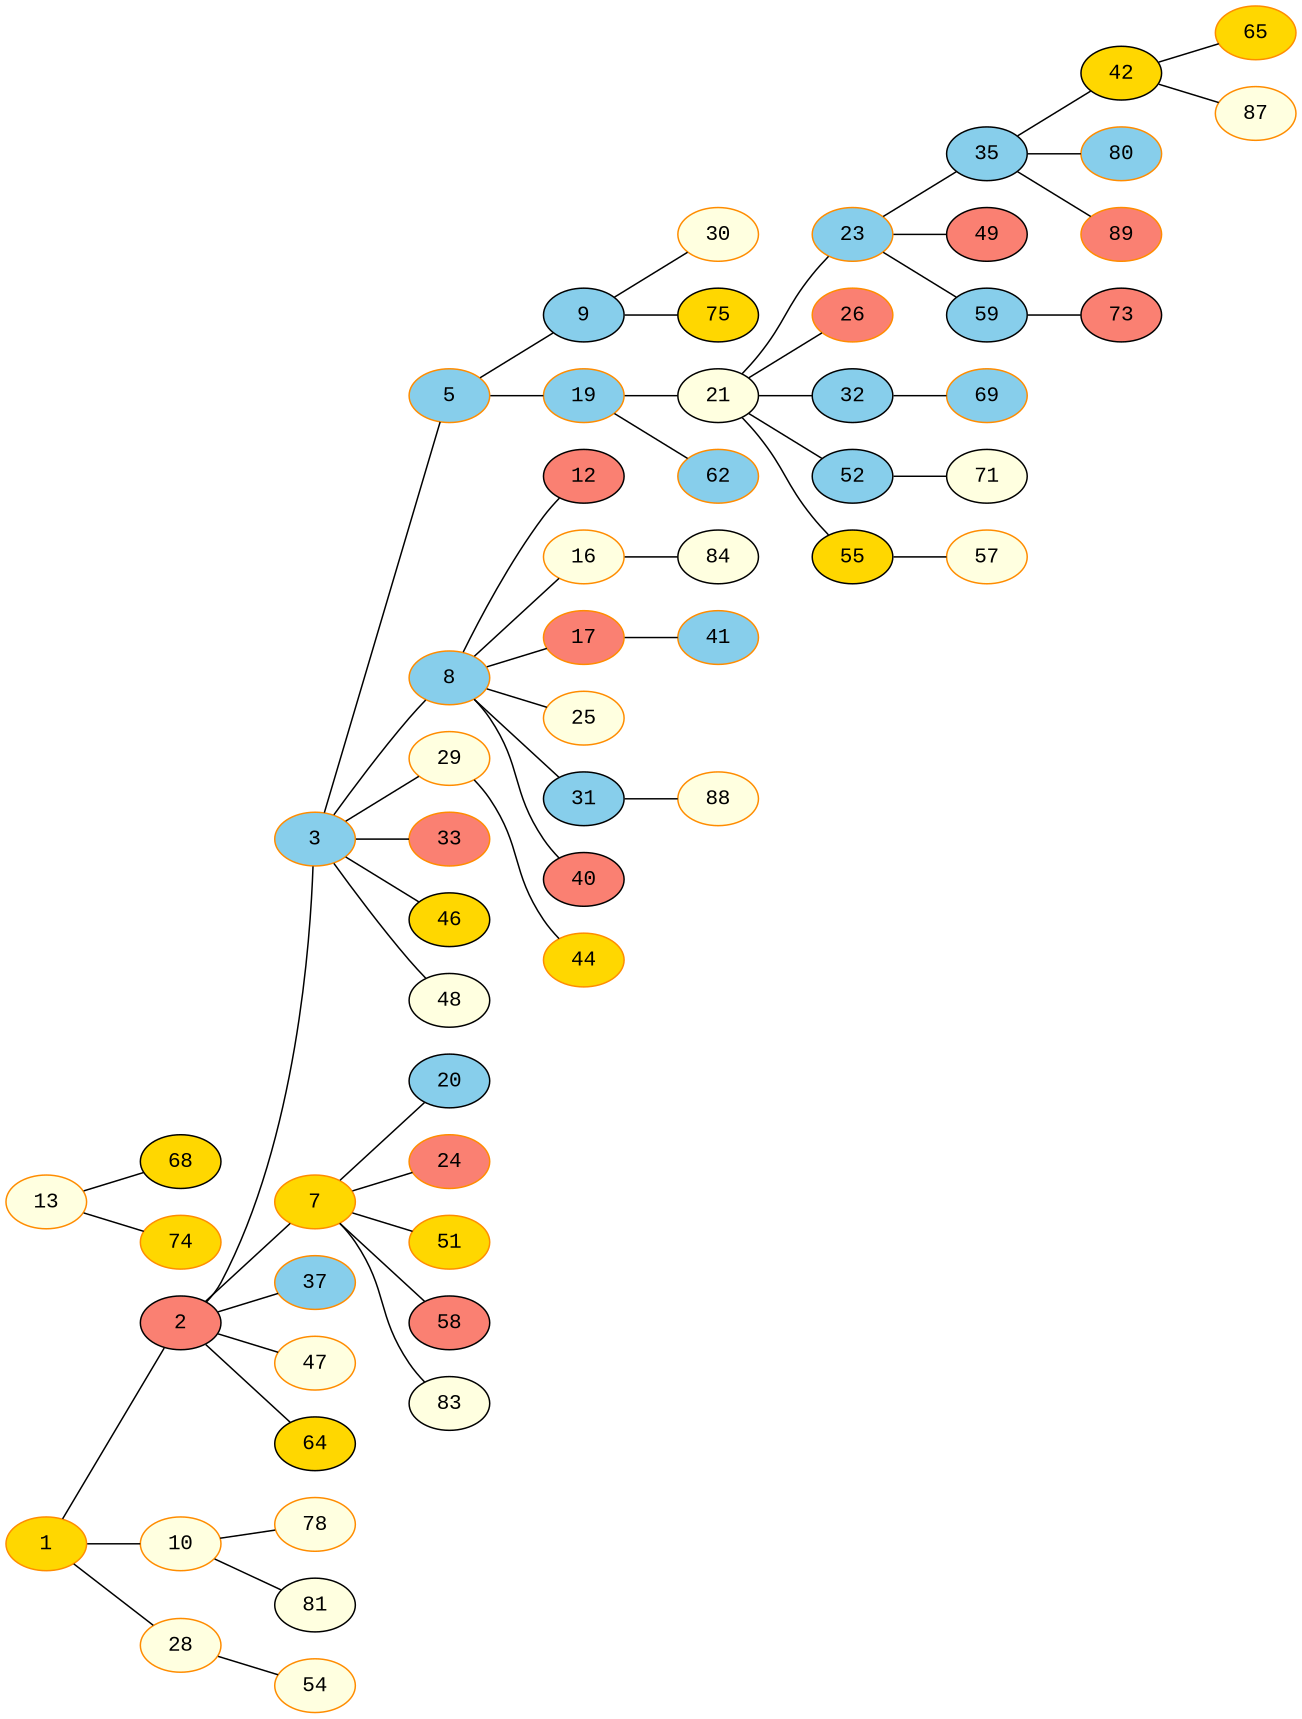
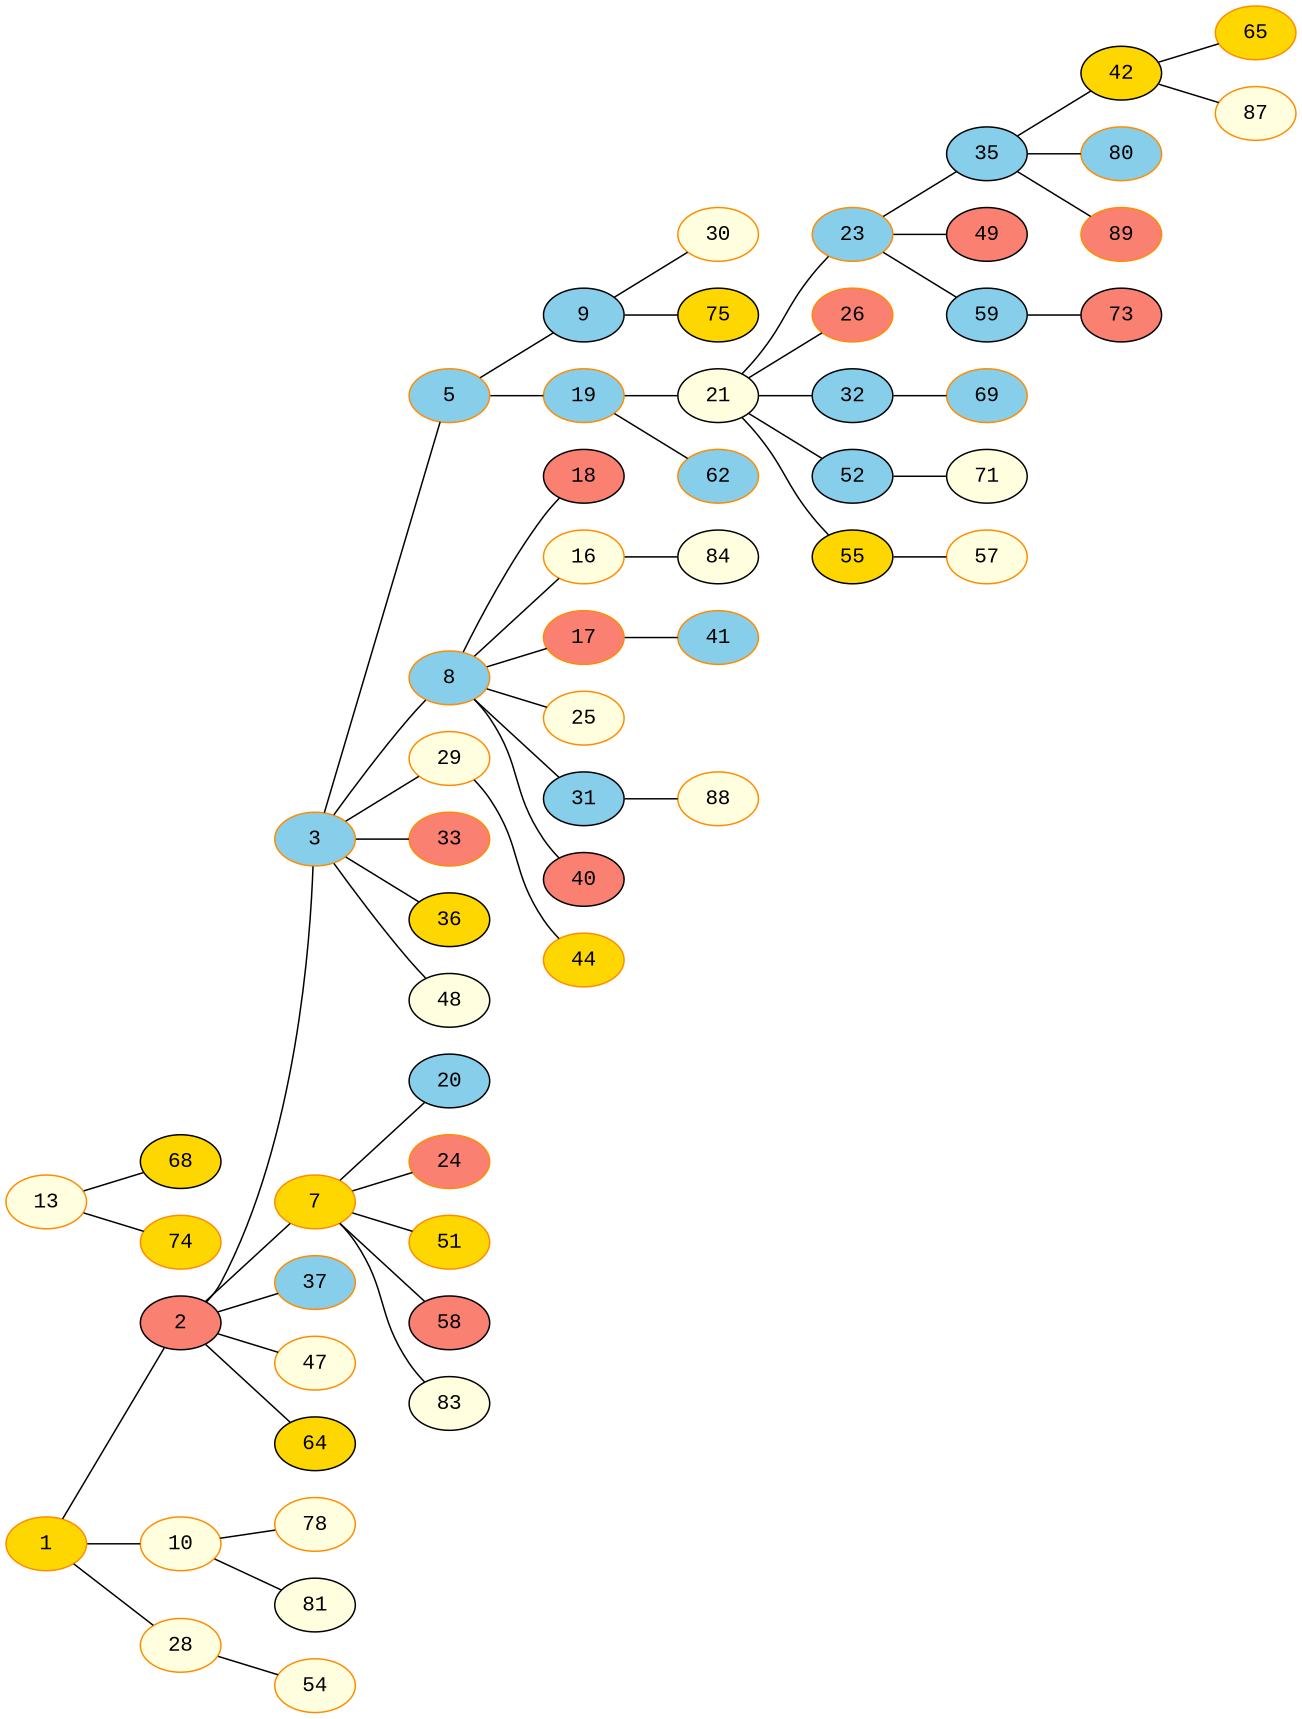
(584, 476) -> (584, 476)
(449, 920) -> (449, 920)
